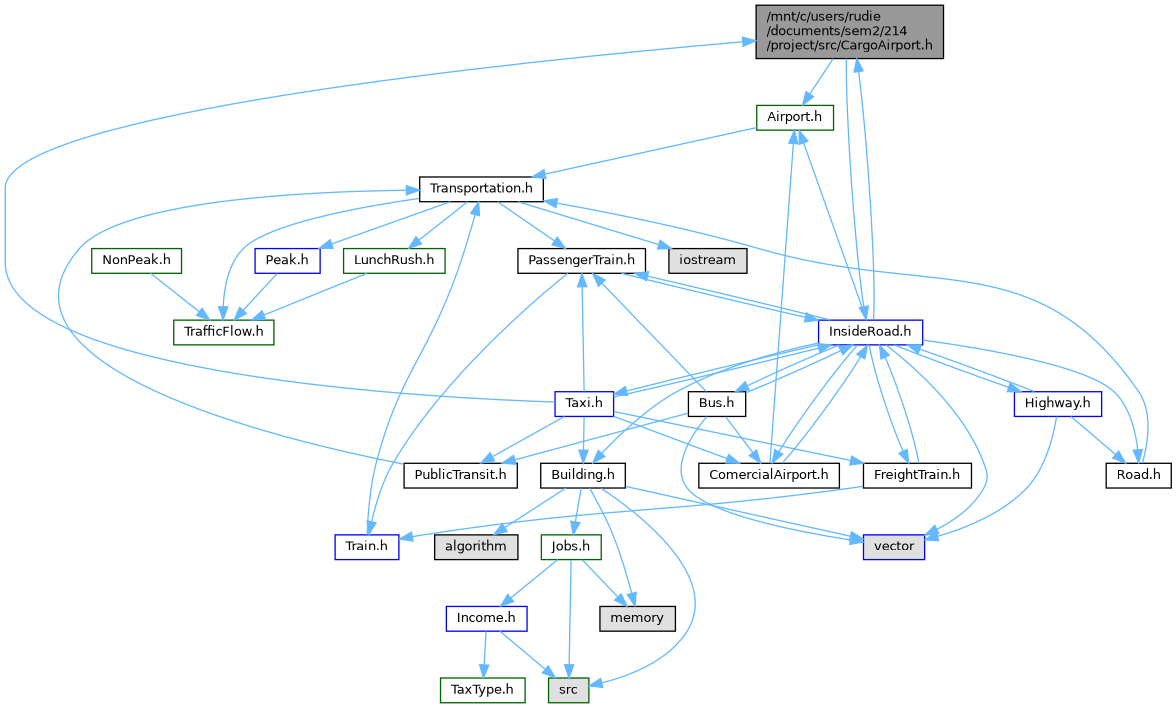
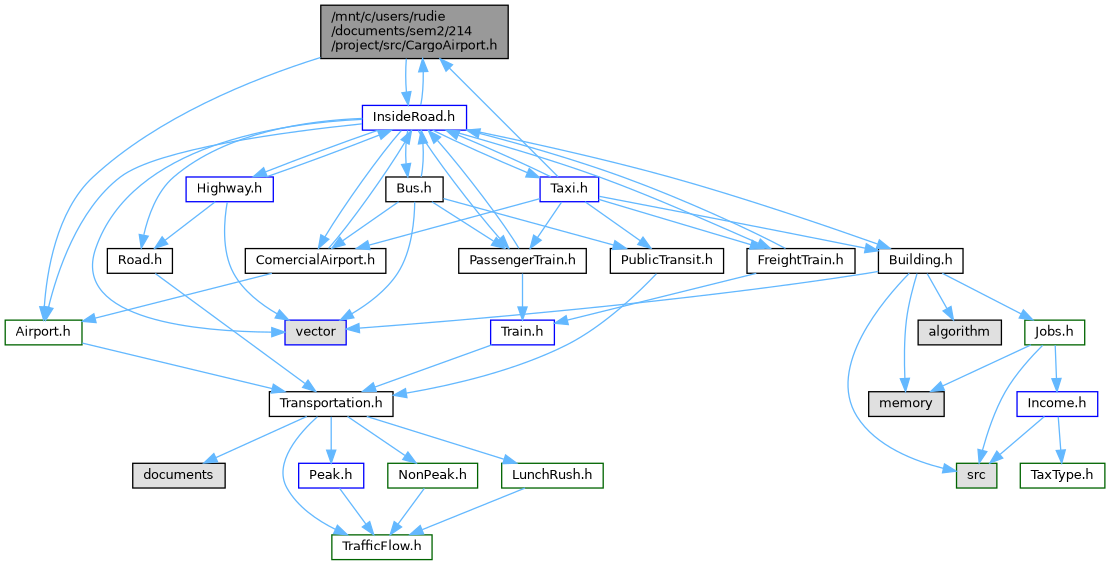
(526, 221) -> (376, 436)
(708, 261) -> (179, 476)
